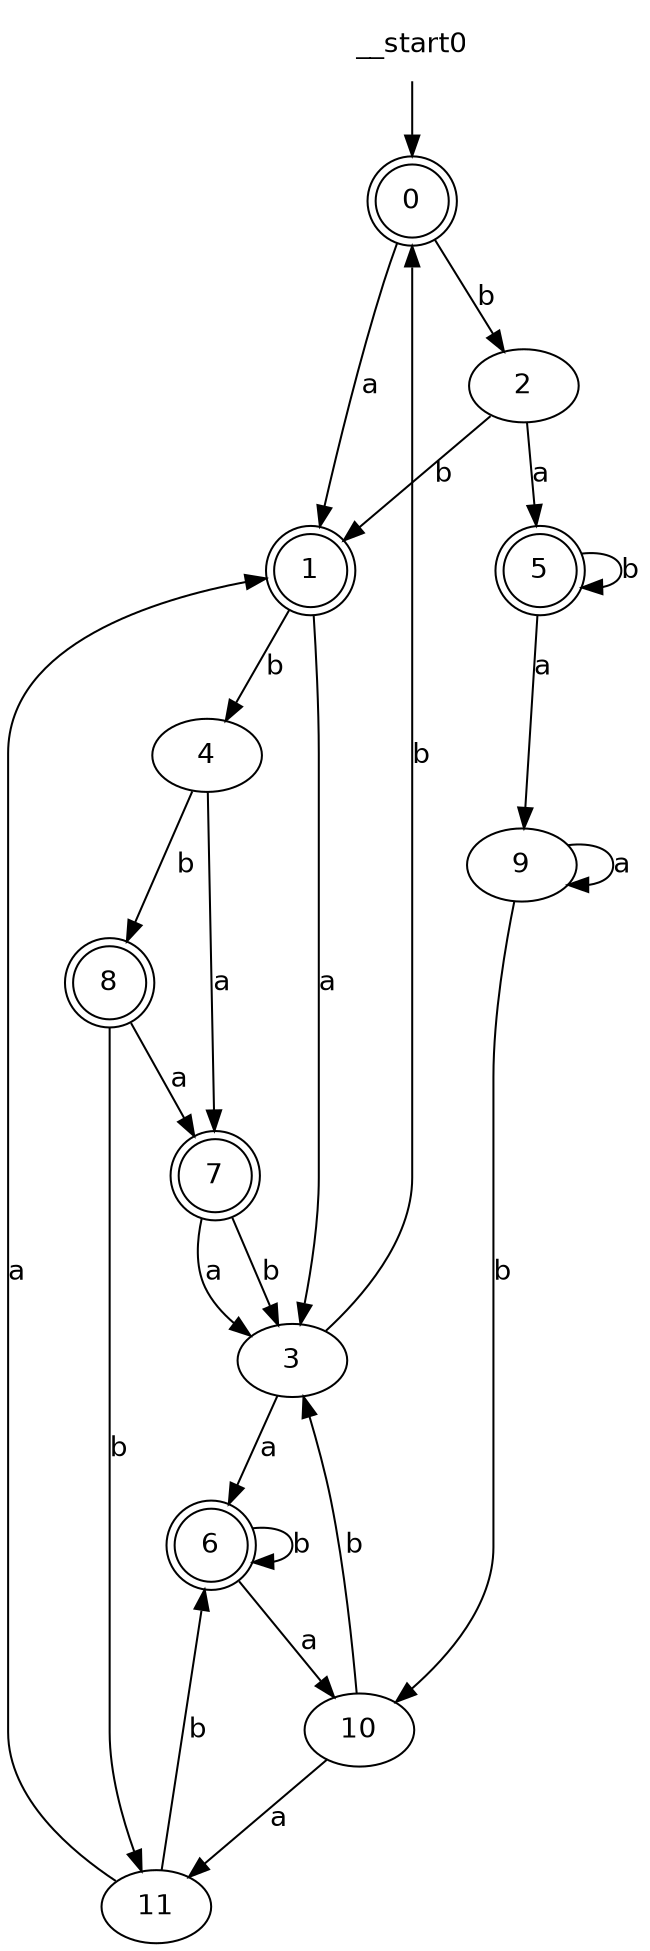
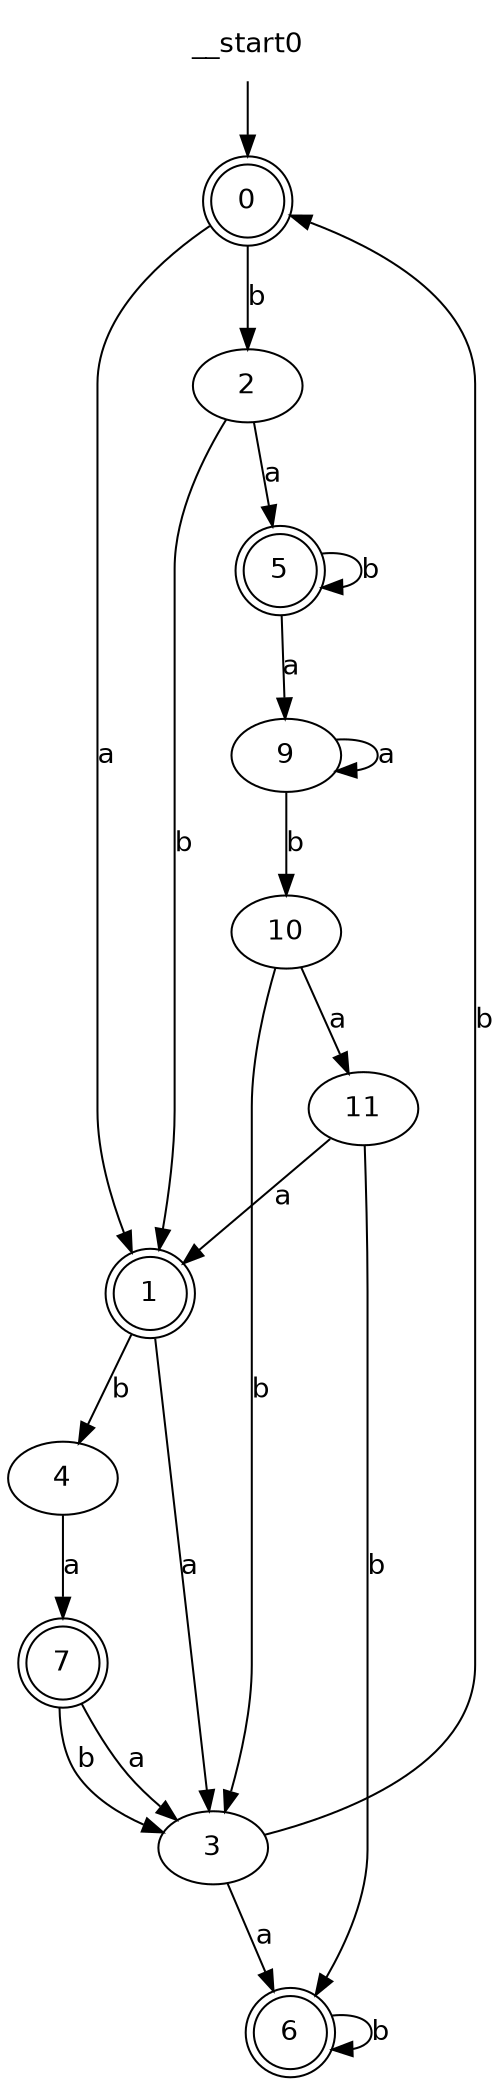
(110, 983) -> none
(280, 1631) -> none
